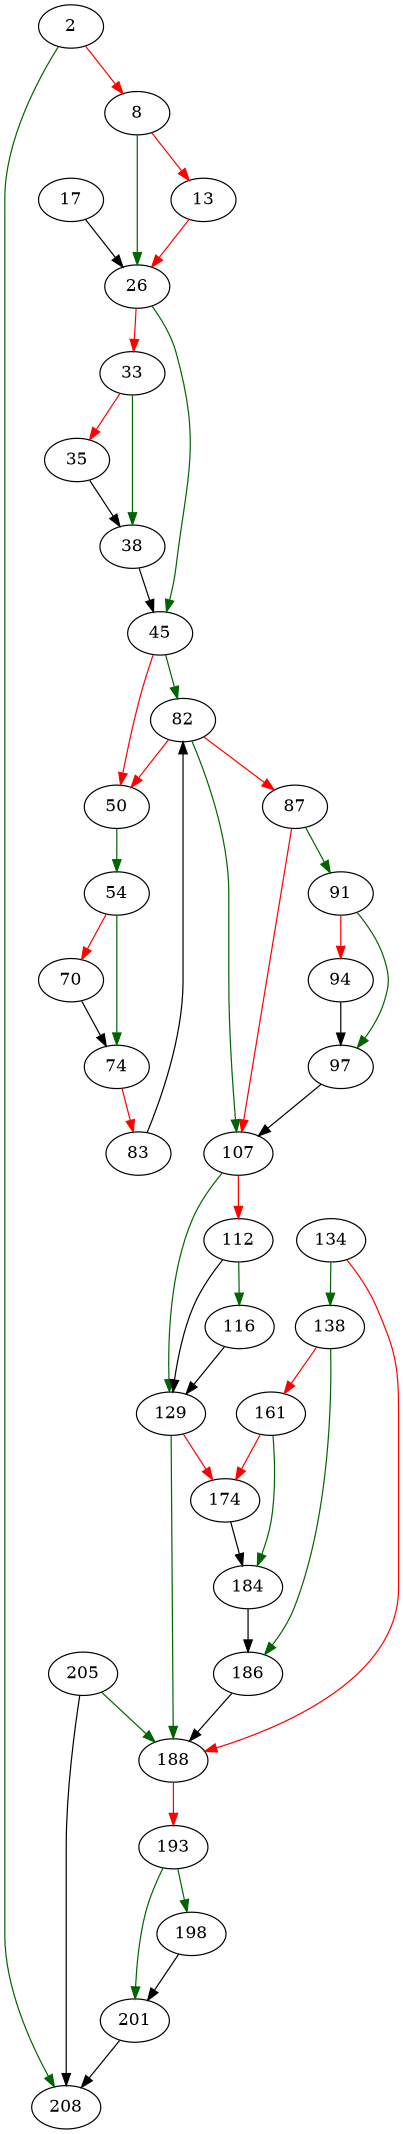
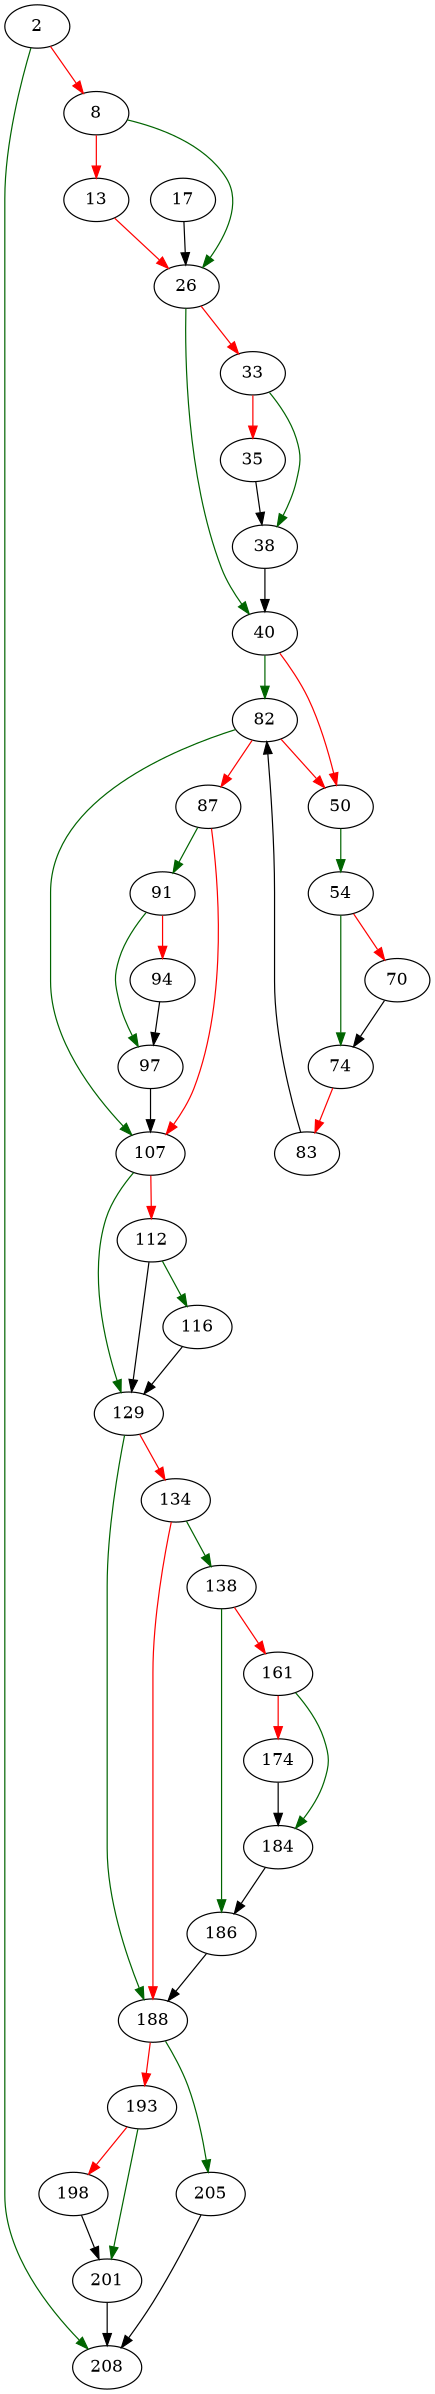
(160, 633) -> (265, 633)
(195, 1452) -> (149, 1452)
(124, 1713) -> (192, 2098)
(181, 1884) -> (112, 2146)
